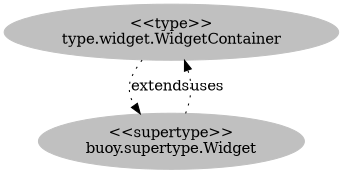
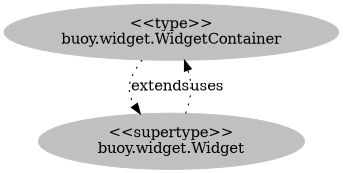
(171, 32) -> (171, 32)
(171, 141) -> (171, 141)
